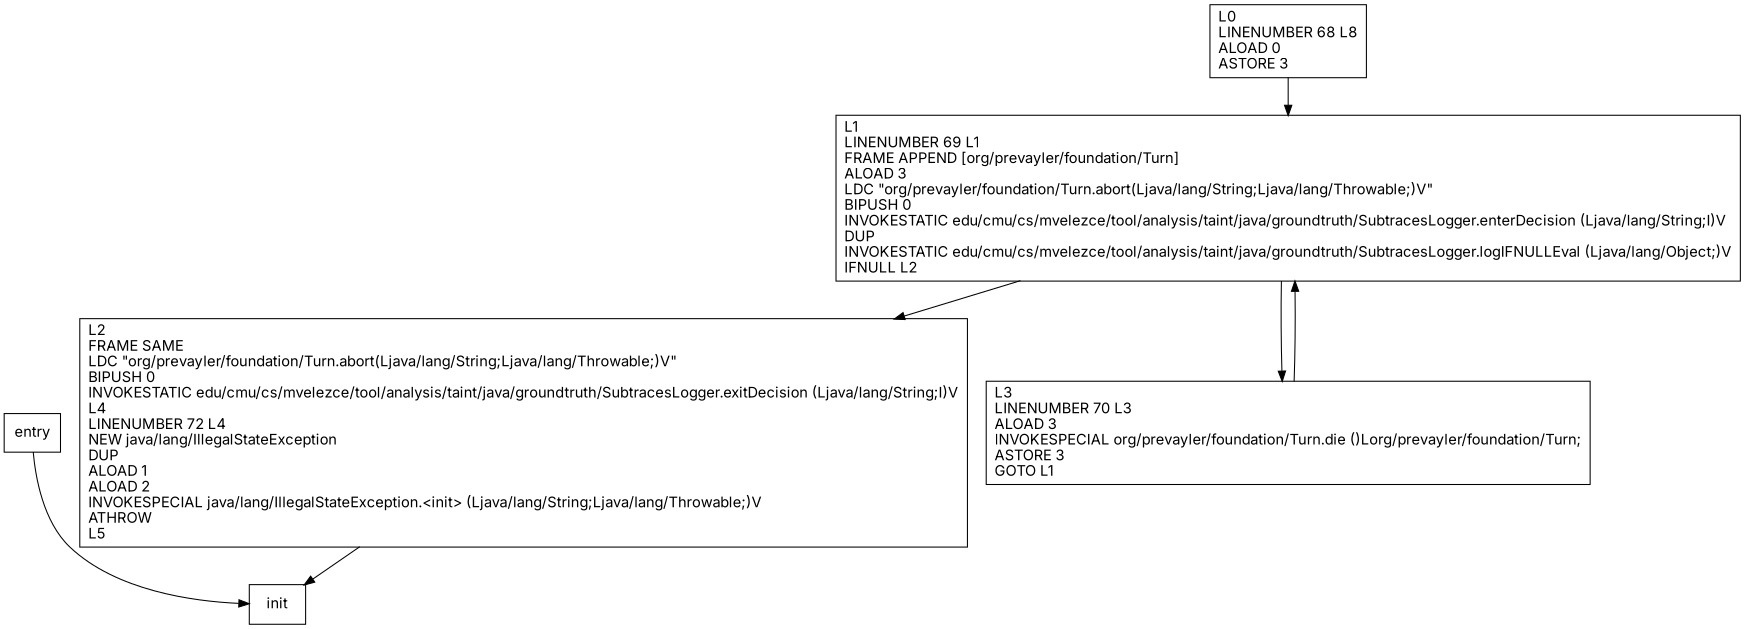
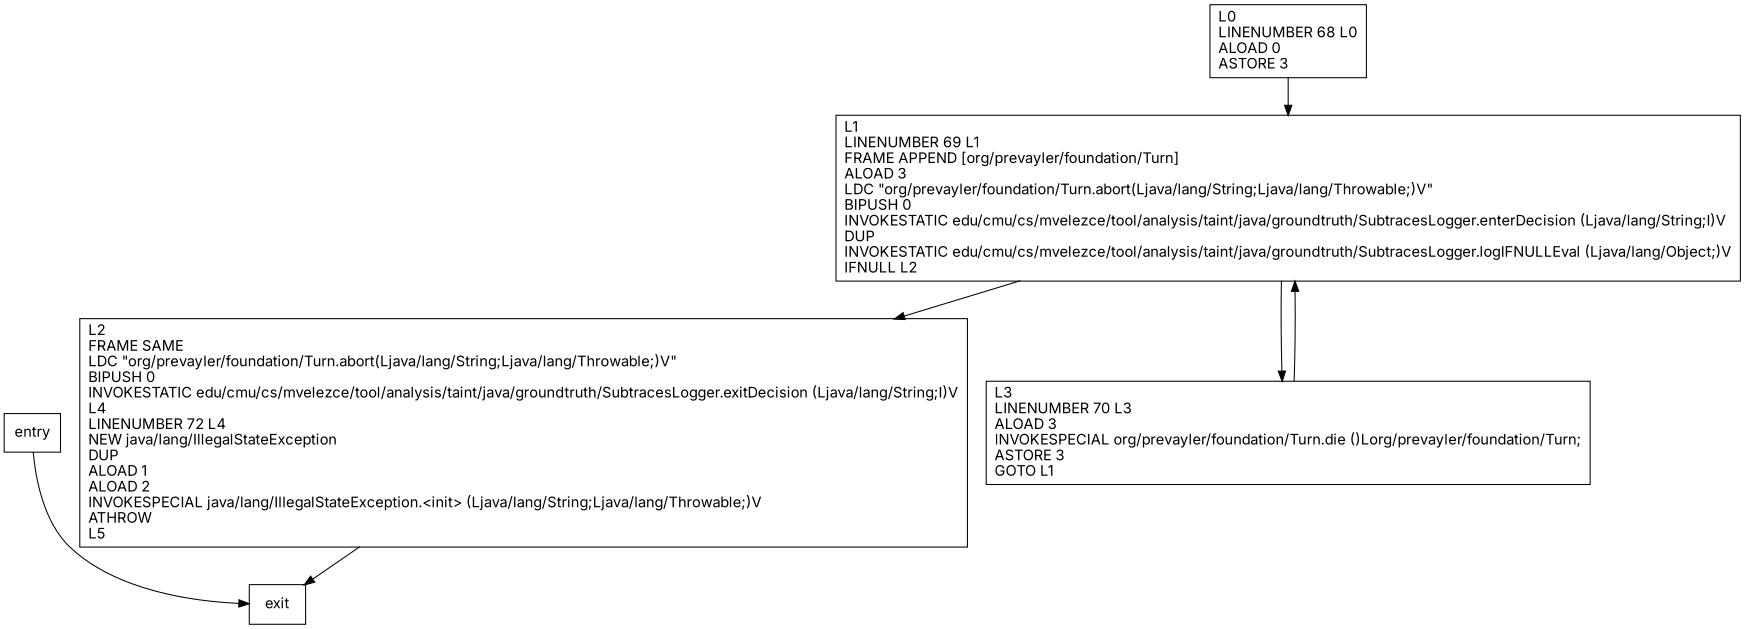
(1288, 41) -> (1288, 41)
(277, 604) -> (277, 604)
